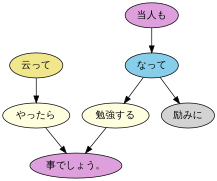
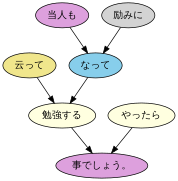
(36, 87) -> (44, 87)
(168, 88) -> (114, 38)
